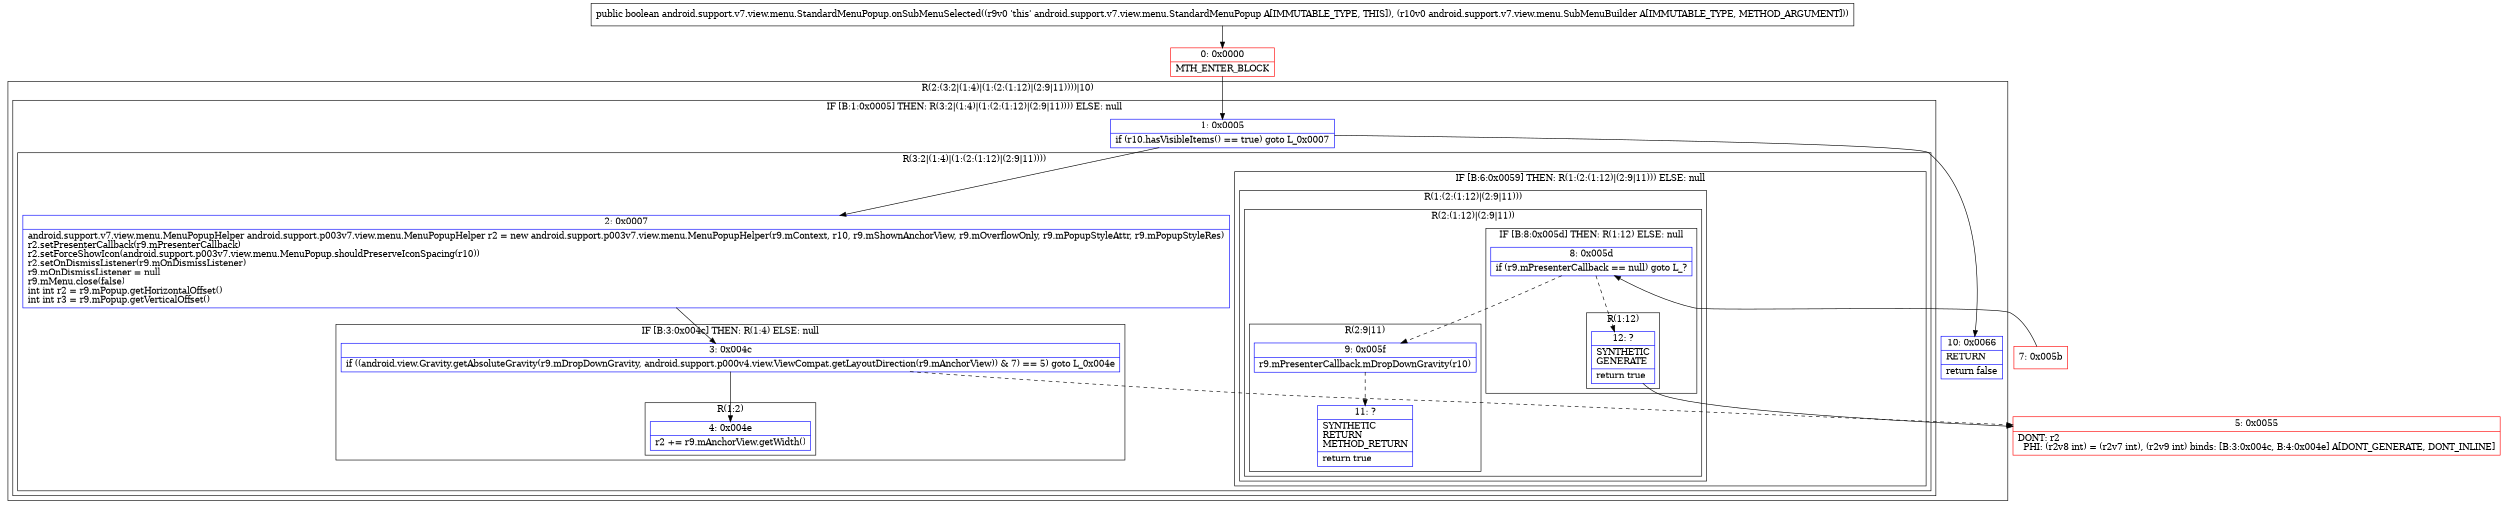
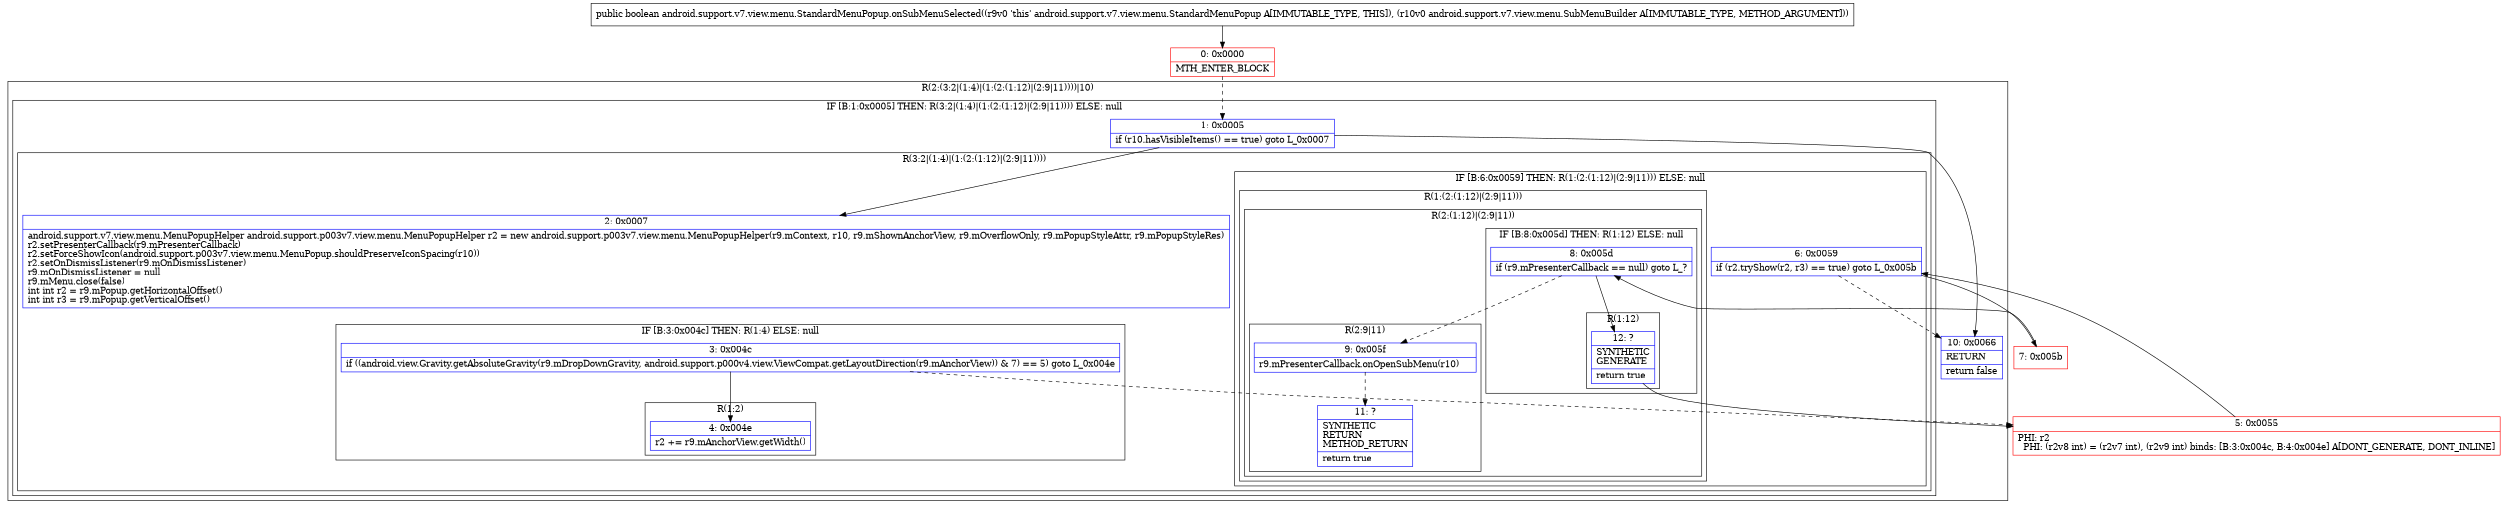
(1222, 95) -> (1222, 95)
none -> (1816, 262)
(1604, 301) -> (1604, 301)
(690, 320) -> none
(1365, 365) -> (1359, 365)
(2040, 438) -> (2035, 438)
